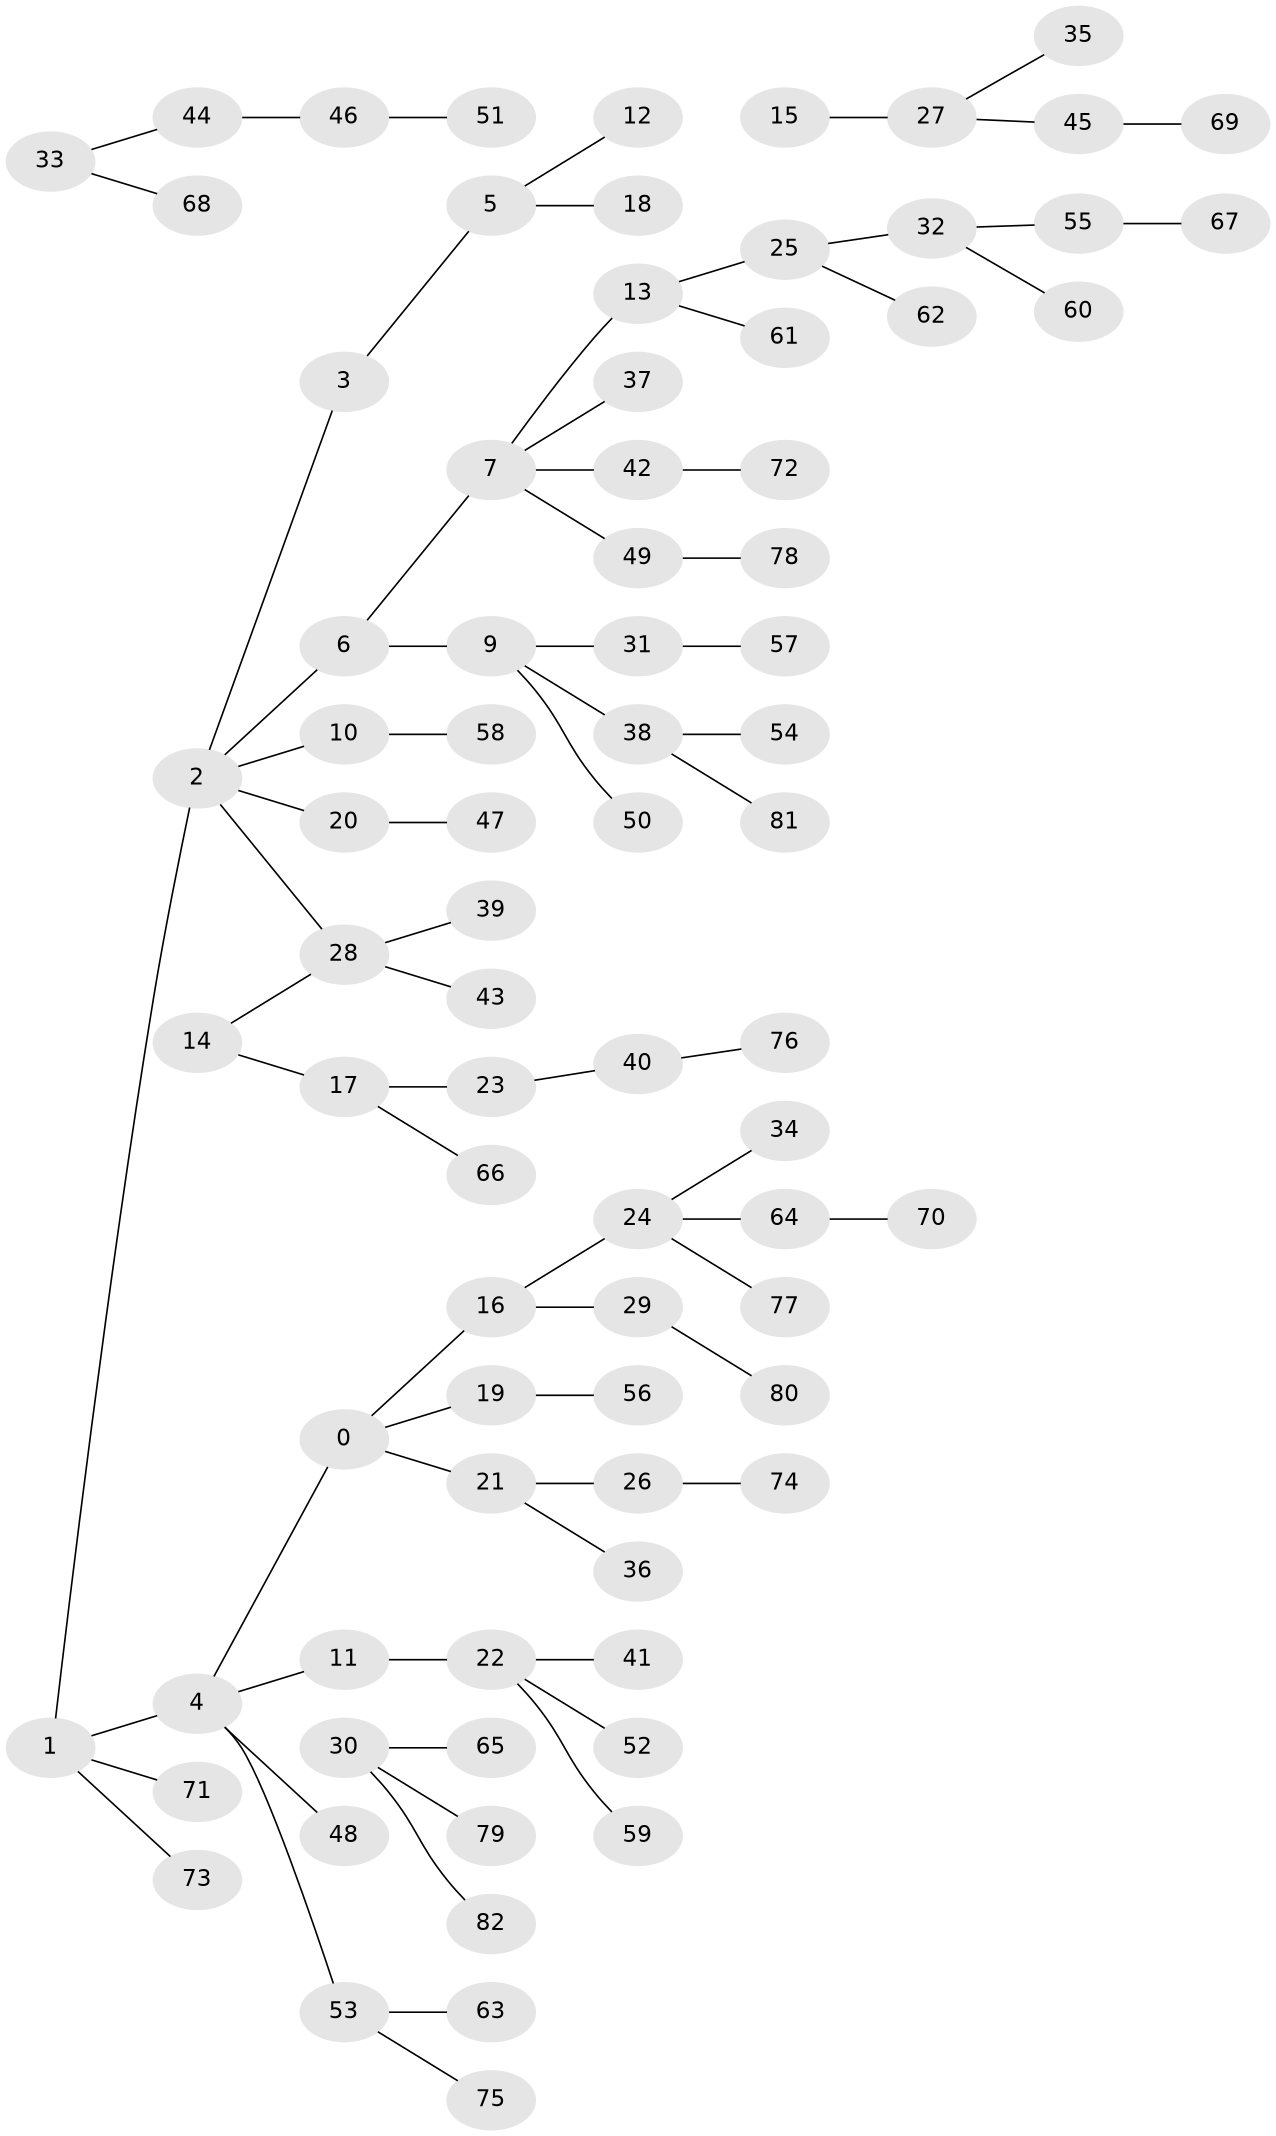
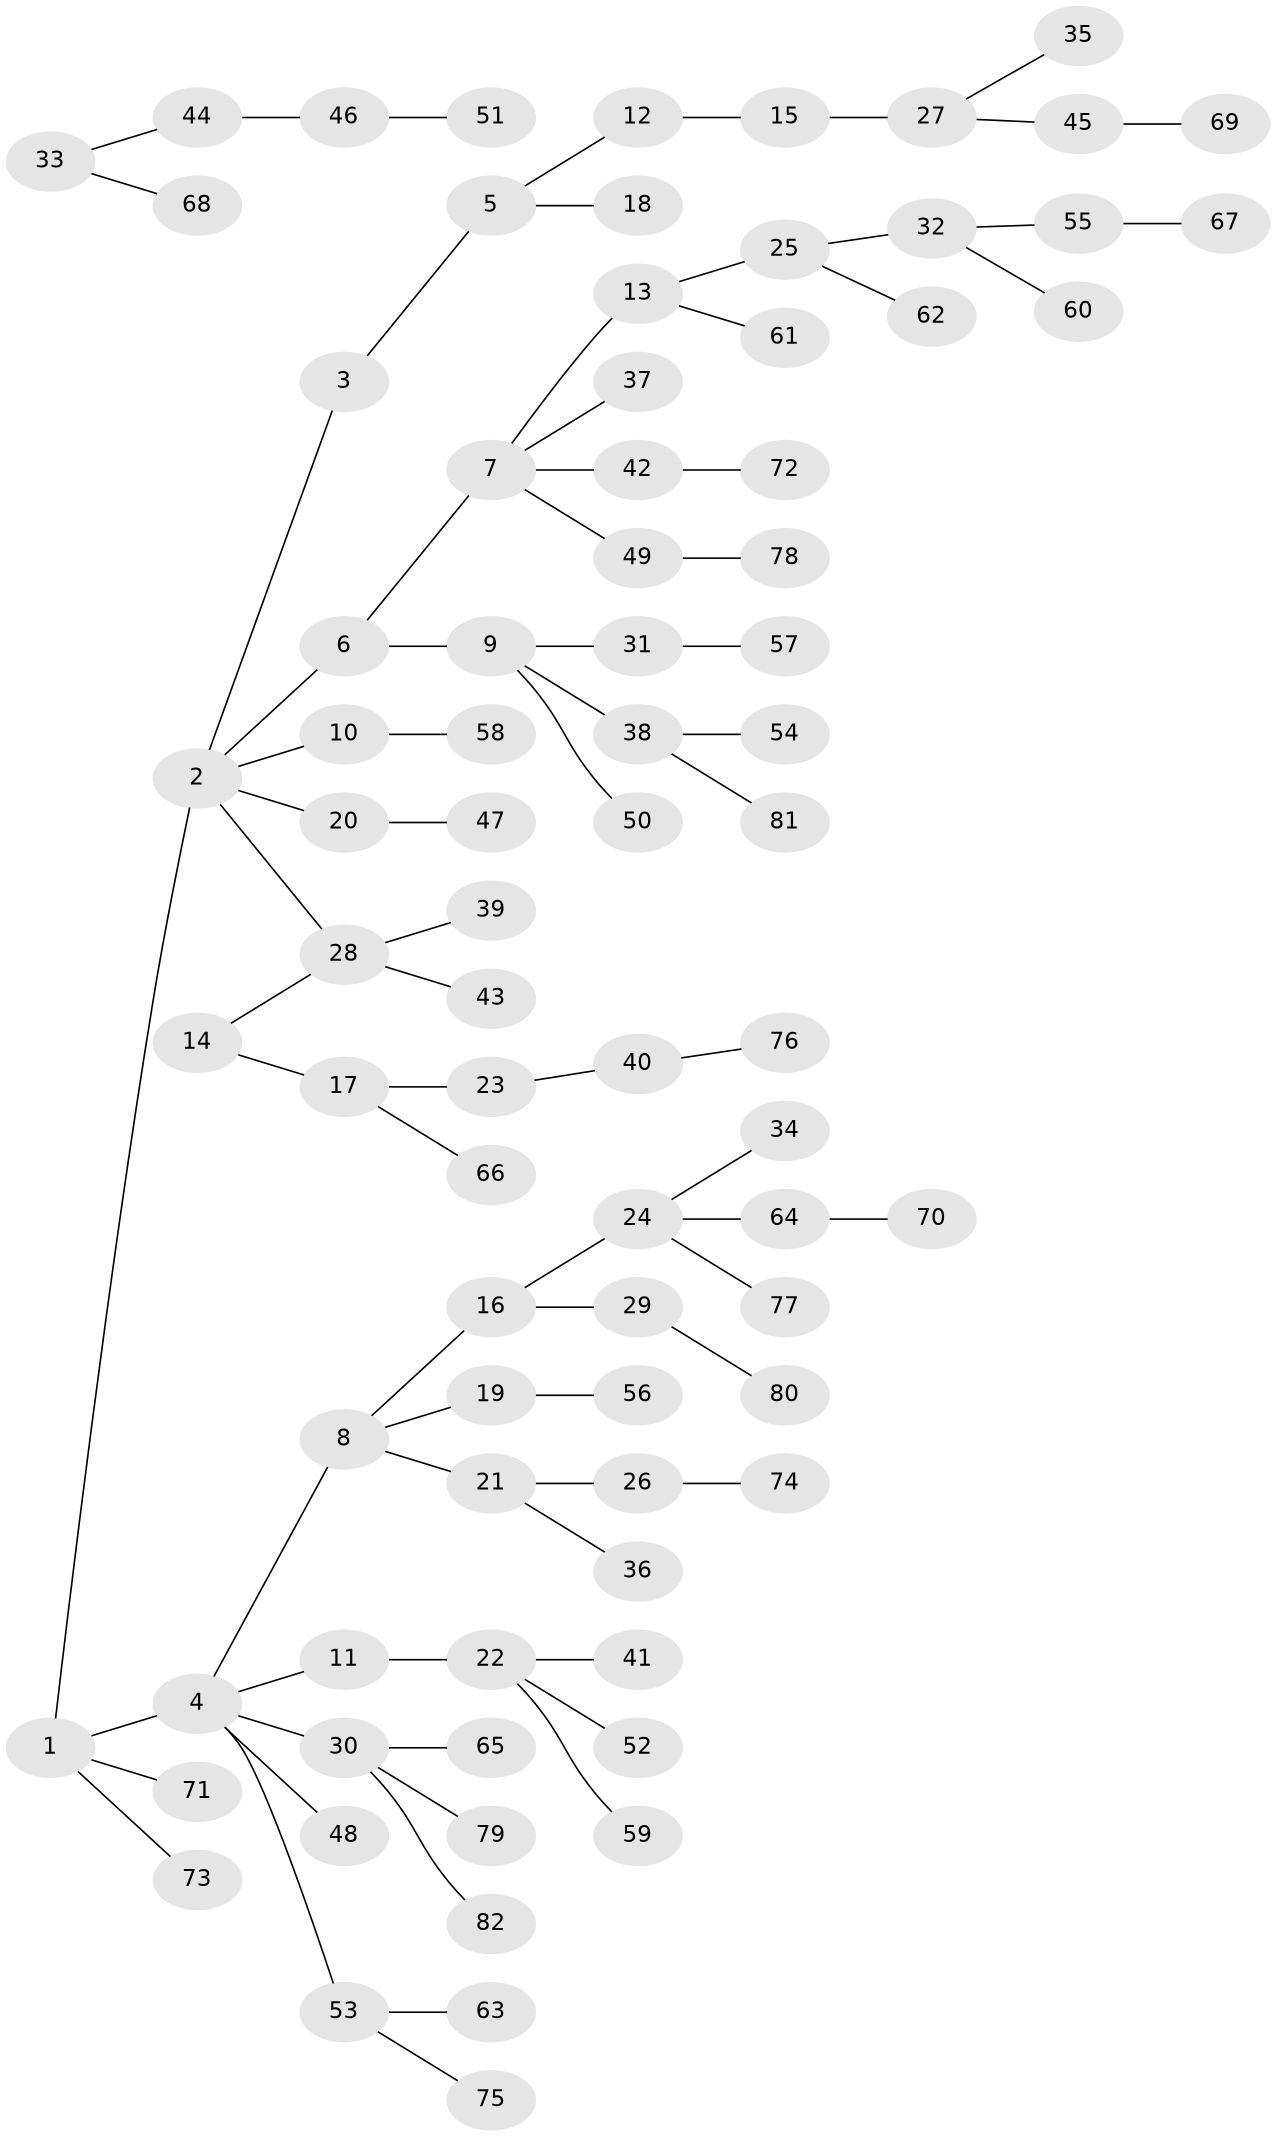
none -> (712, 118)
(344, 1439) -> (344, 1439)
none -> (271, 1726)
